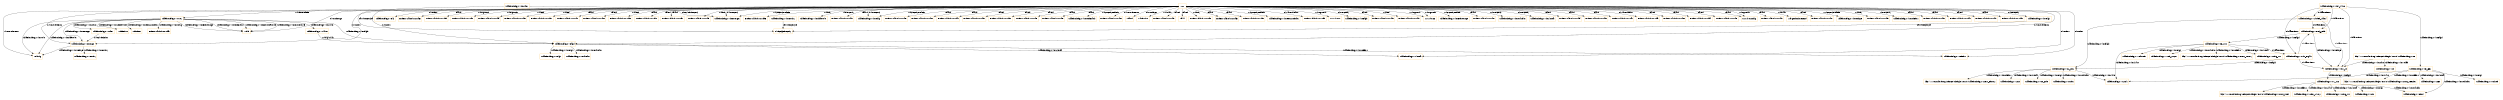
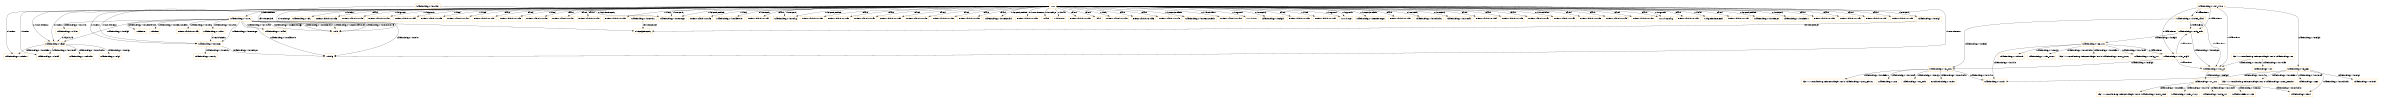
(1878, 19) -> none
none -> (275, 31)
(2063, 82) -> (1943, 82)
(2365, 94) -> (2243, 94)
